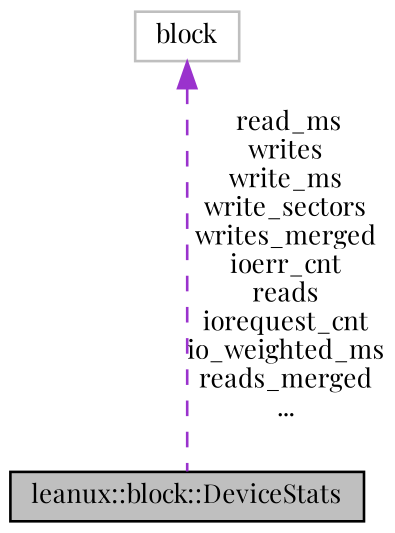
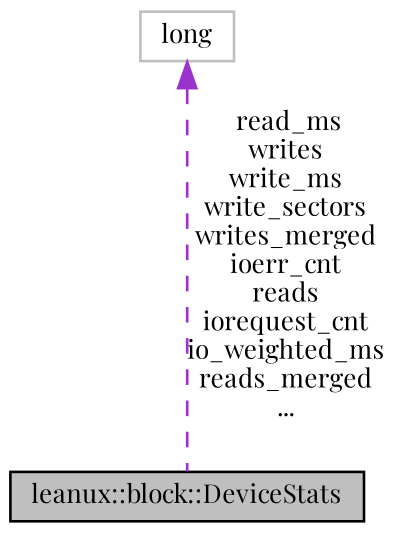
(187, 36) -> (187, 36)
